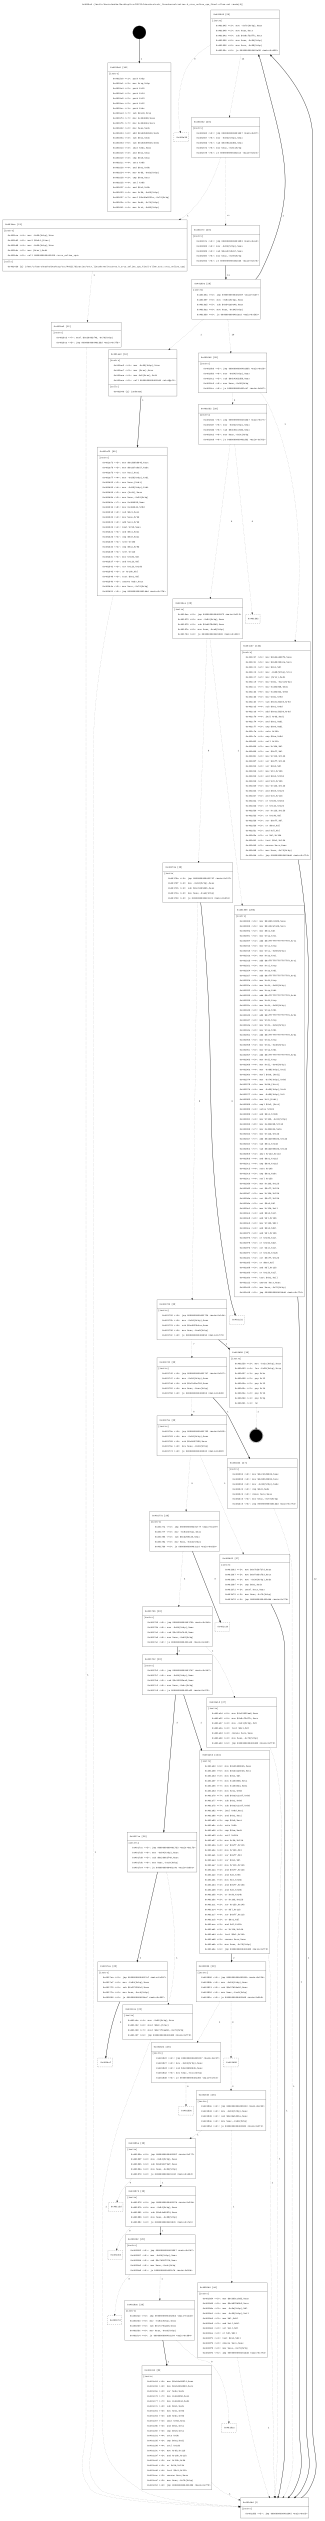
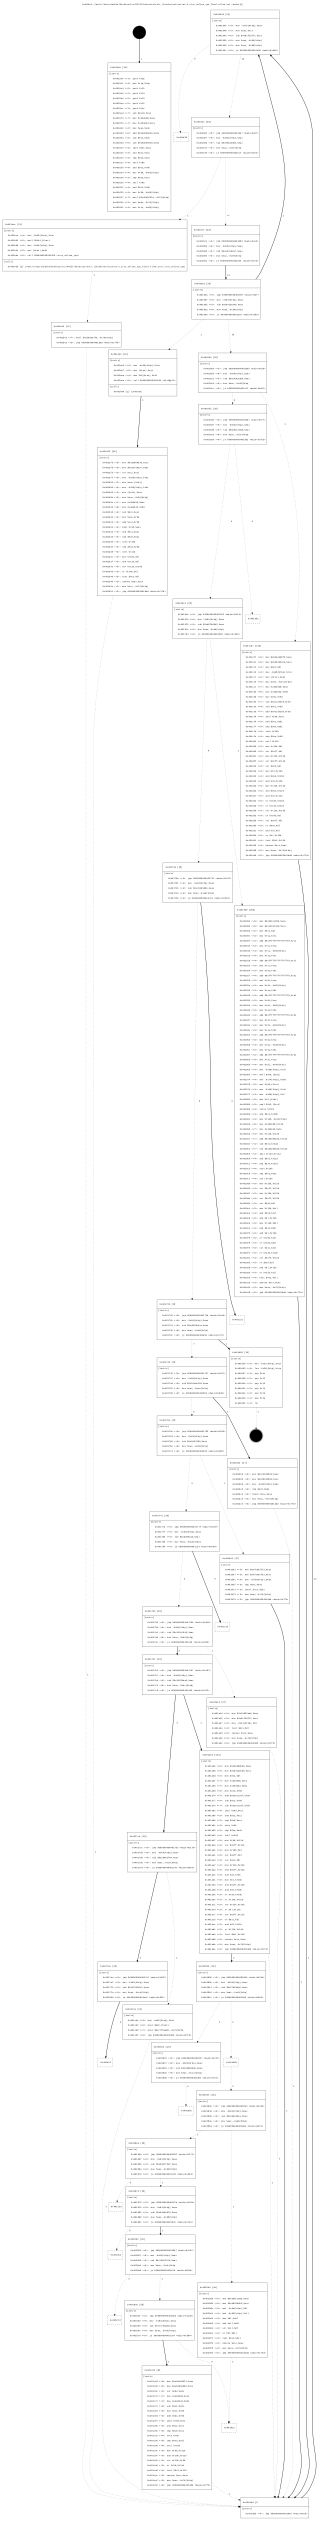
(250, 2428) -> (230, 2390)
